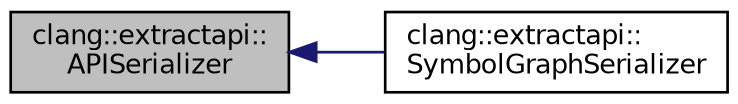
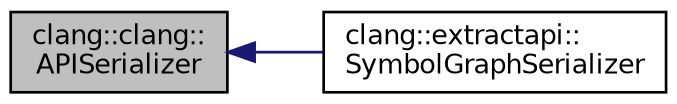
(150, 52) -> (119, 52)
